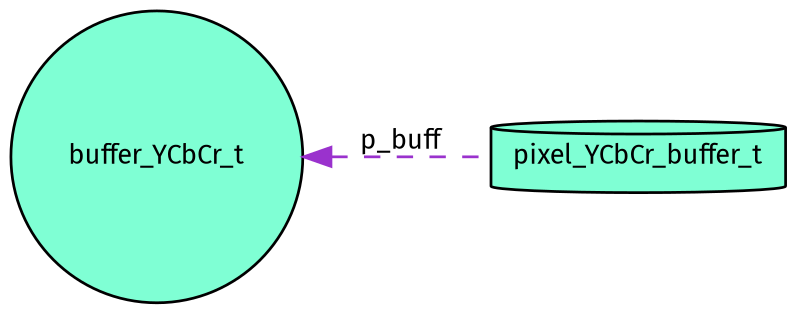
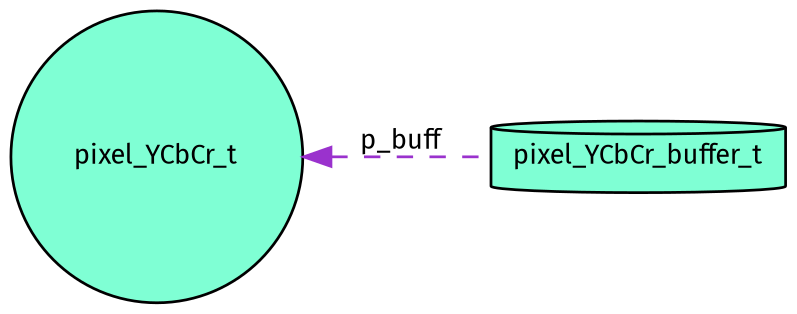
(157, 157) -> (157, 157)
